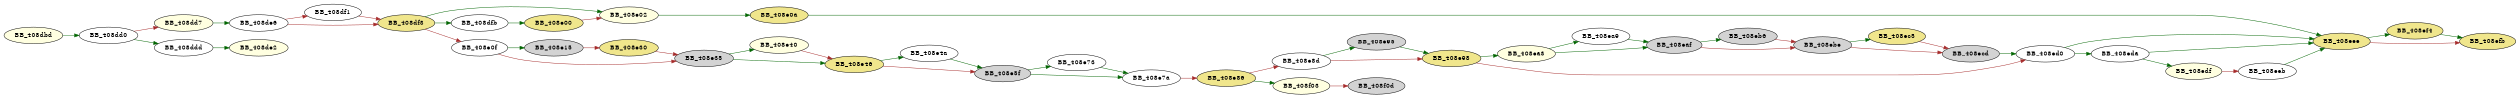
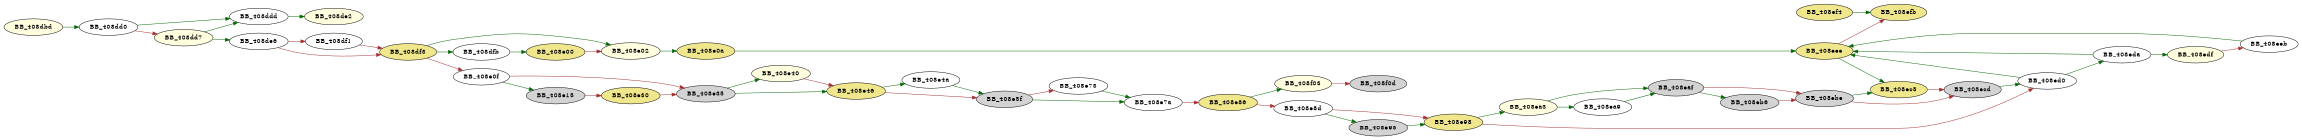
none -> (219, 28)
(2376, 36) -> (1859, 69)
(1037, 68) -> (1039, 93)
